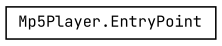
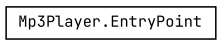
(111, 23) -> (111, 23)
